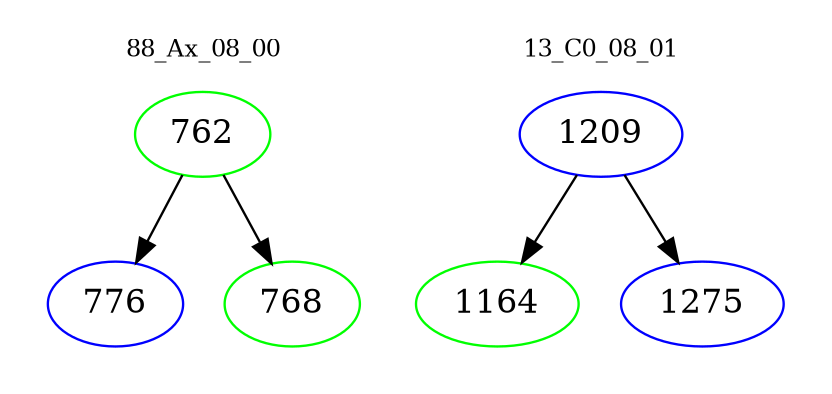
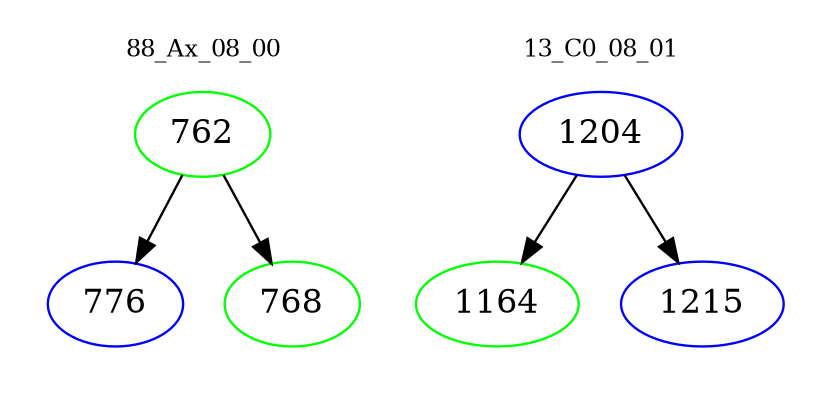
(601, 134) -> (601, 134)
(702, 304) -> (702, 304)
